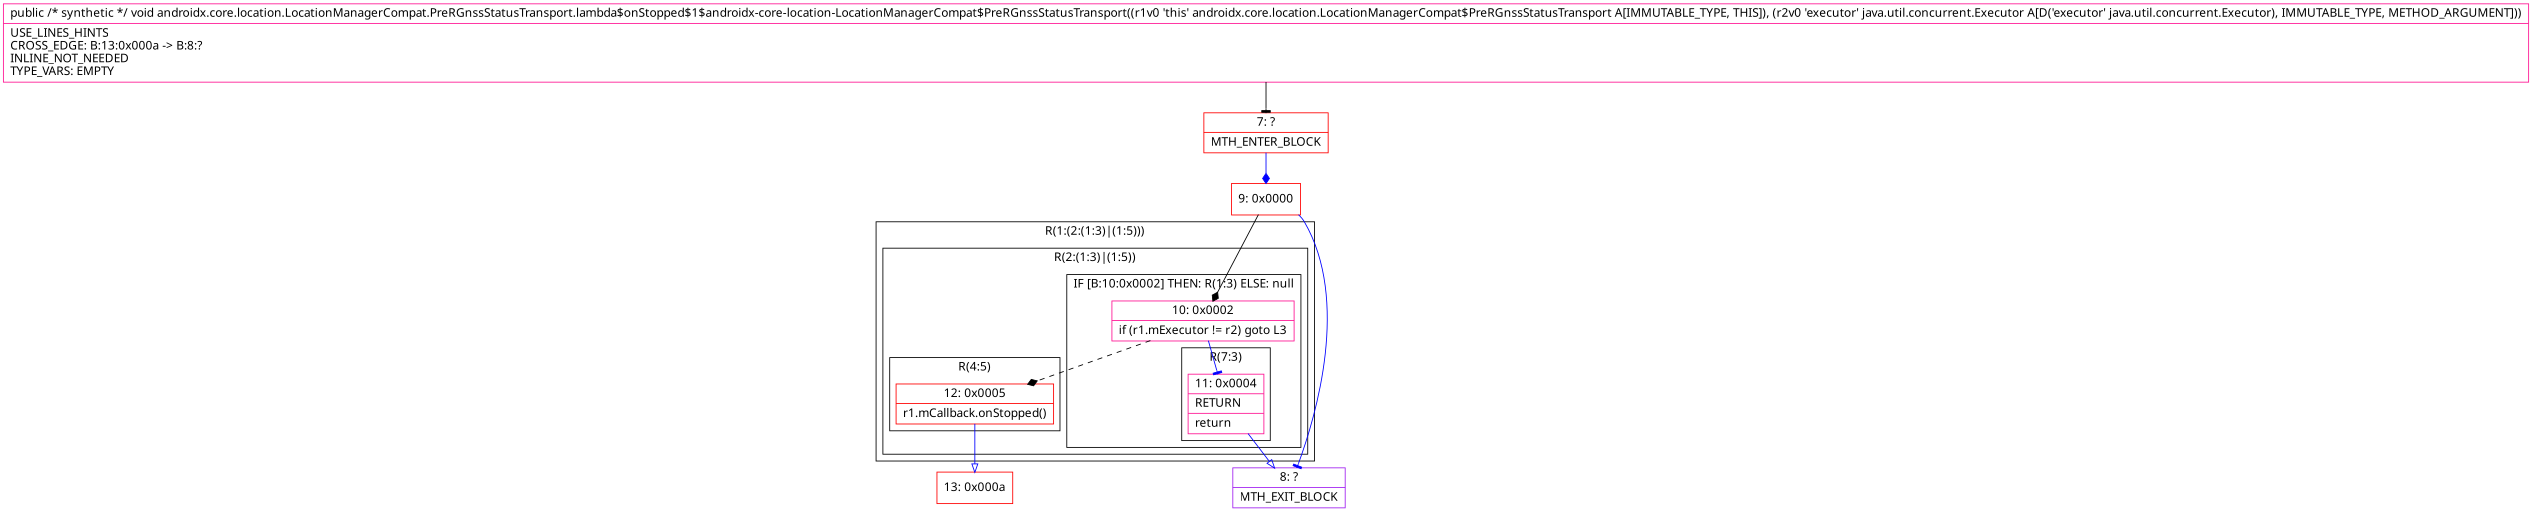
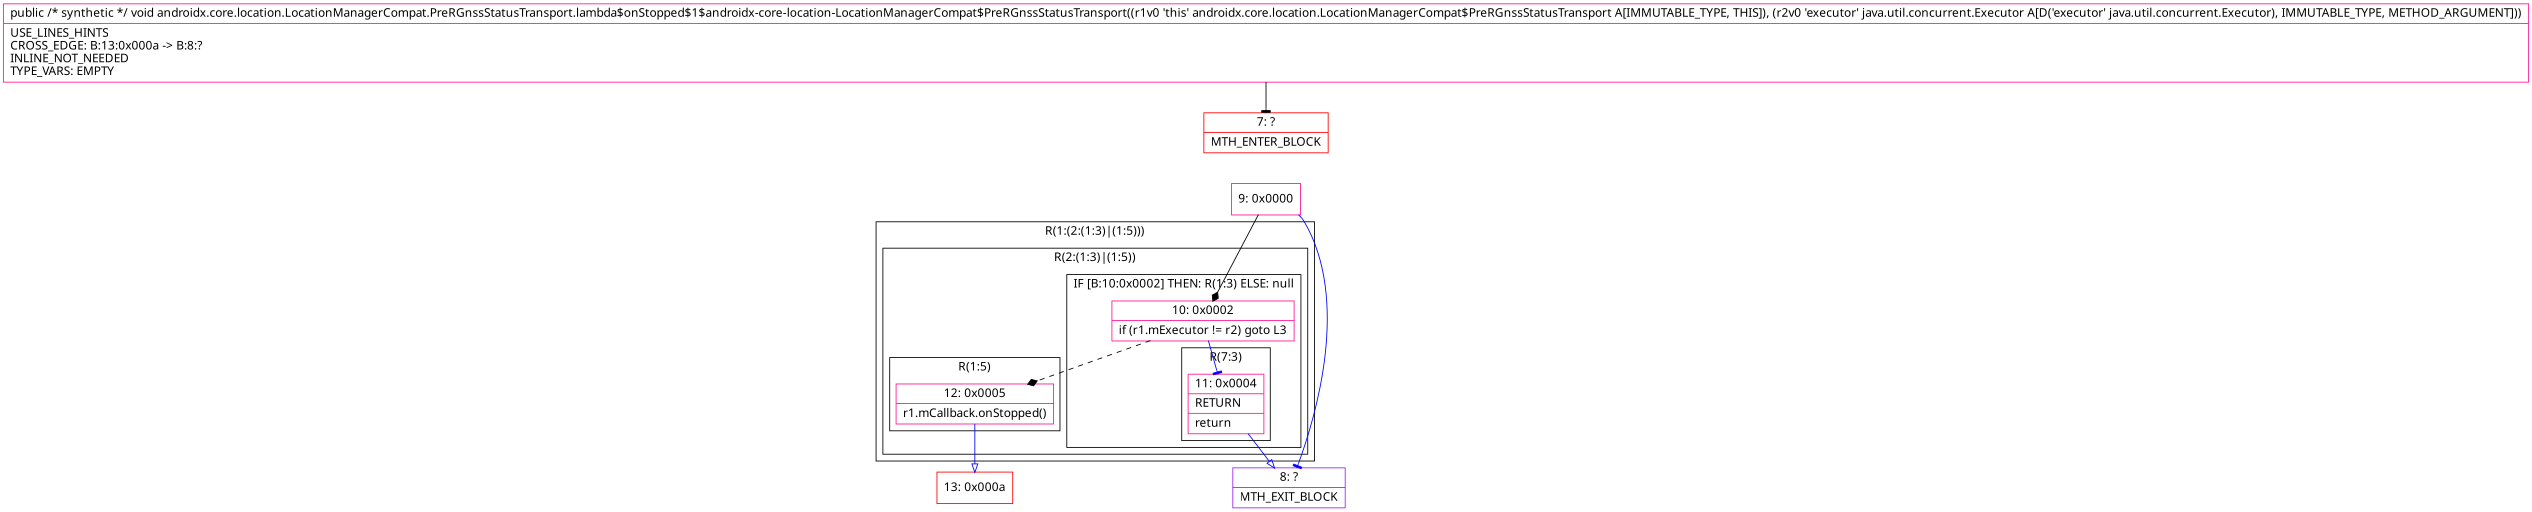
(1266, 163) -> none
(1266, 199) -> (1266, 199)
(975, 367) -> (975, 367)
(975, 404) -> (975, 404)
